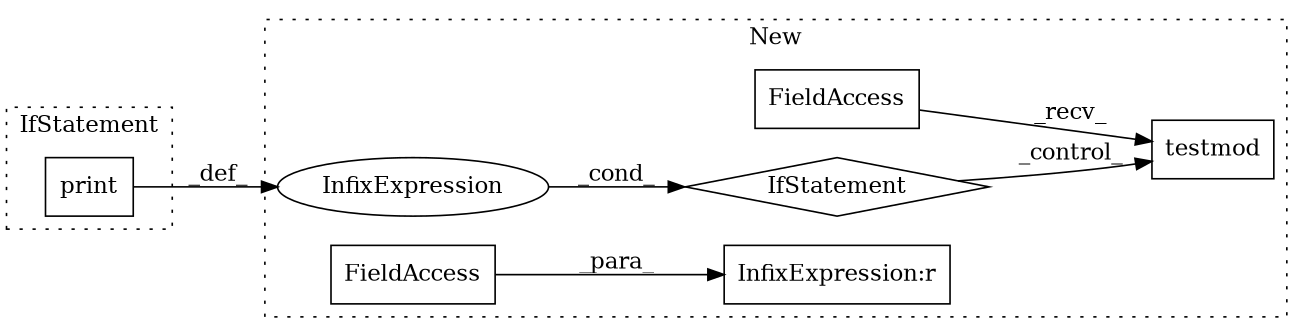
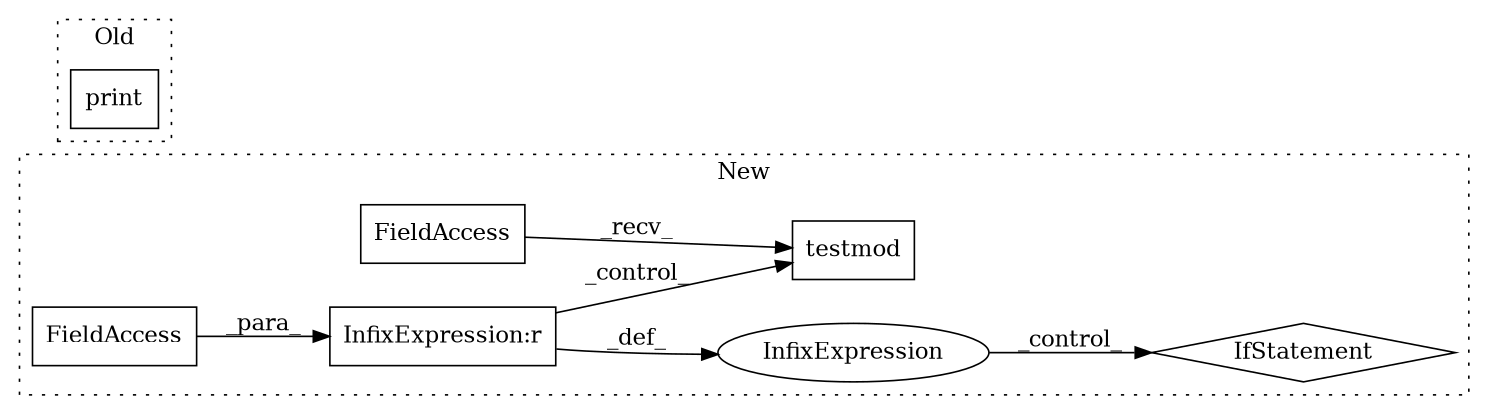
(89, 126) -> (115, 38)
(1047, 174) -> (666, 290)
(617, 175) -> (1070, 340)
(197, 187) -> (629, 353)
